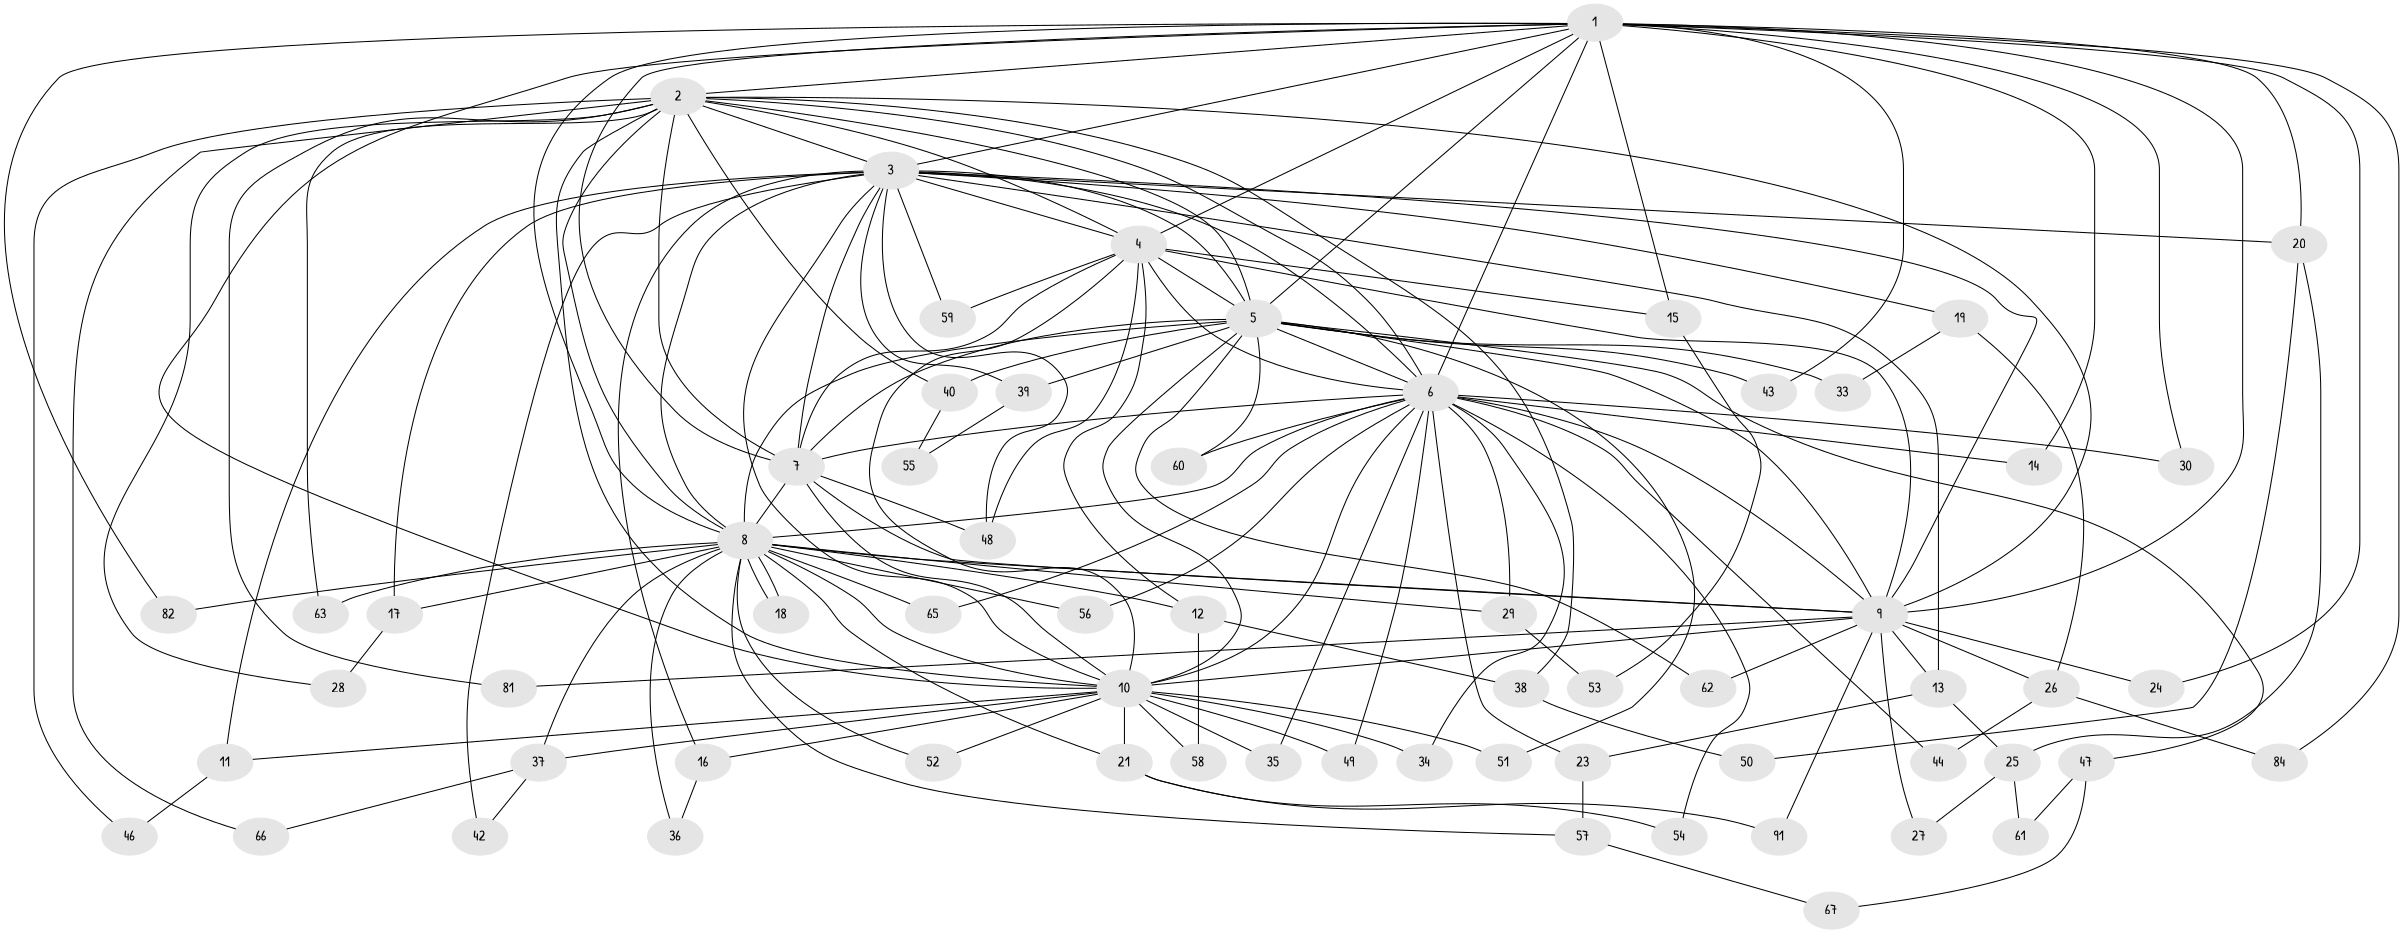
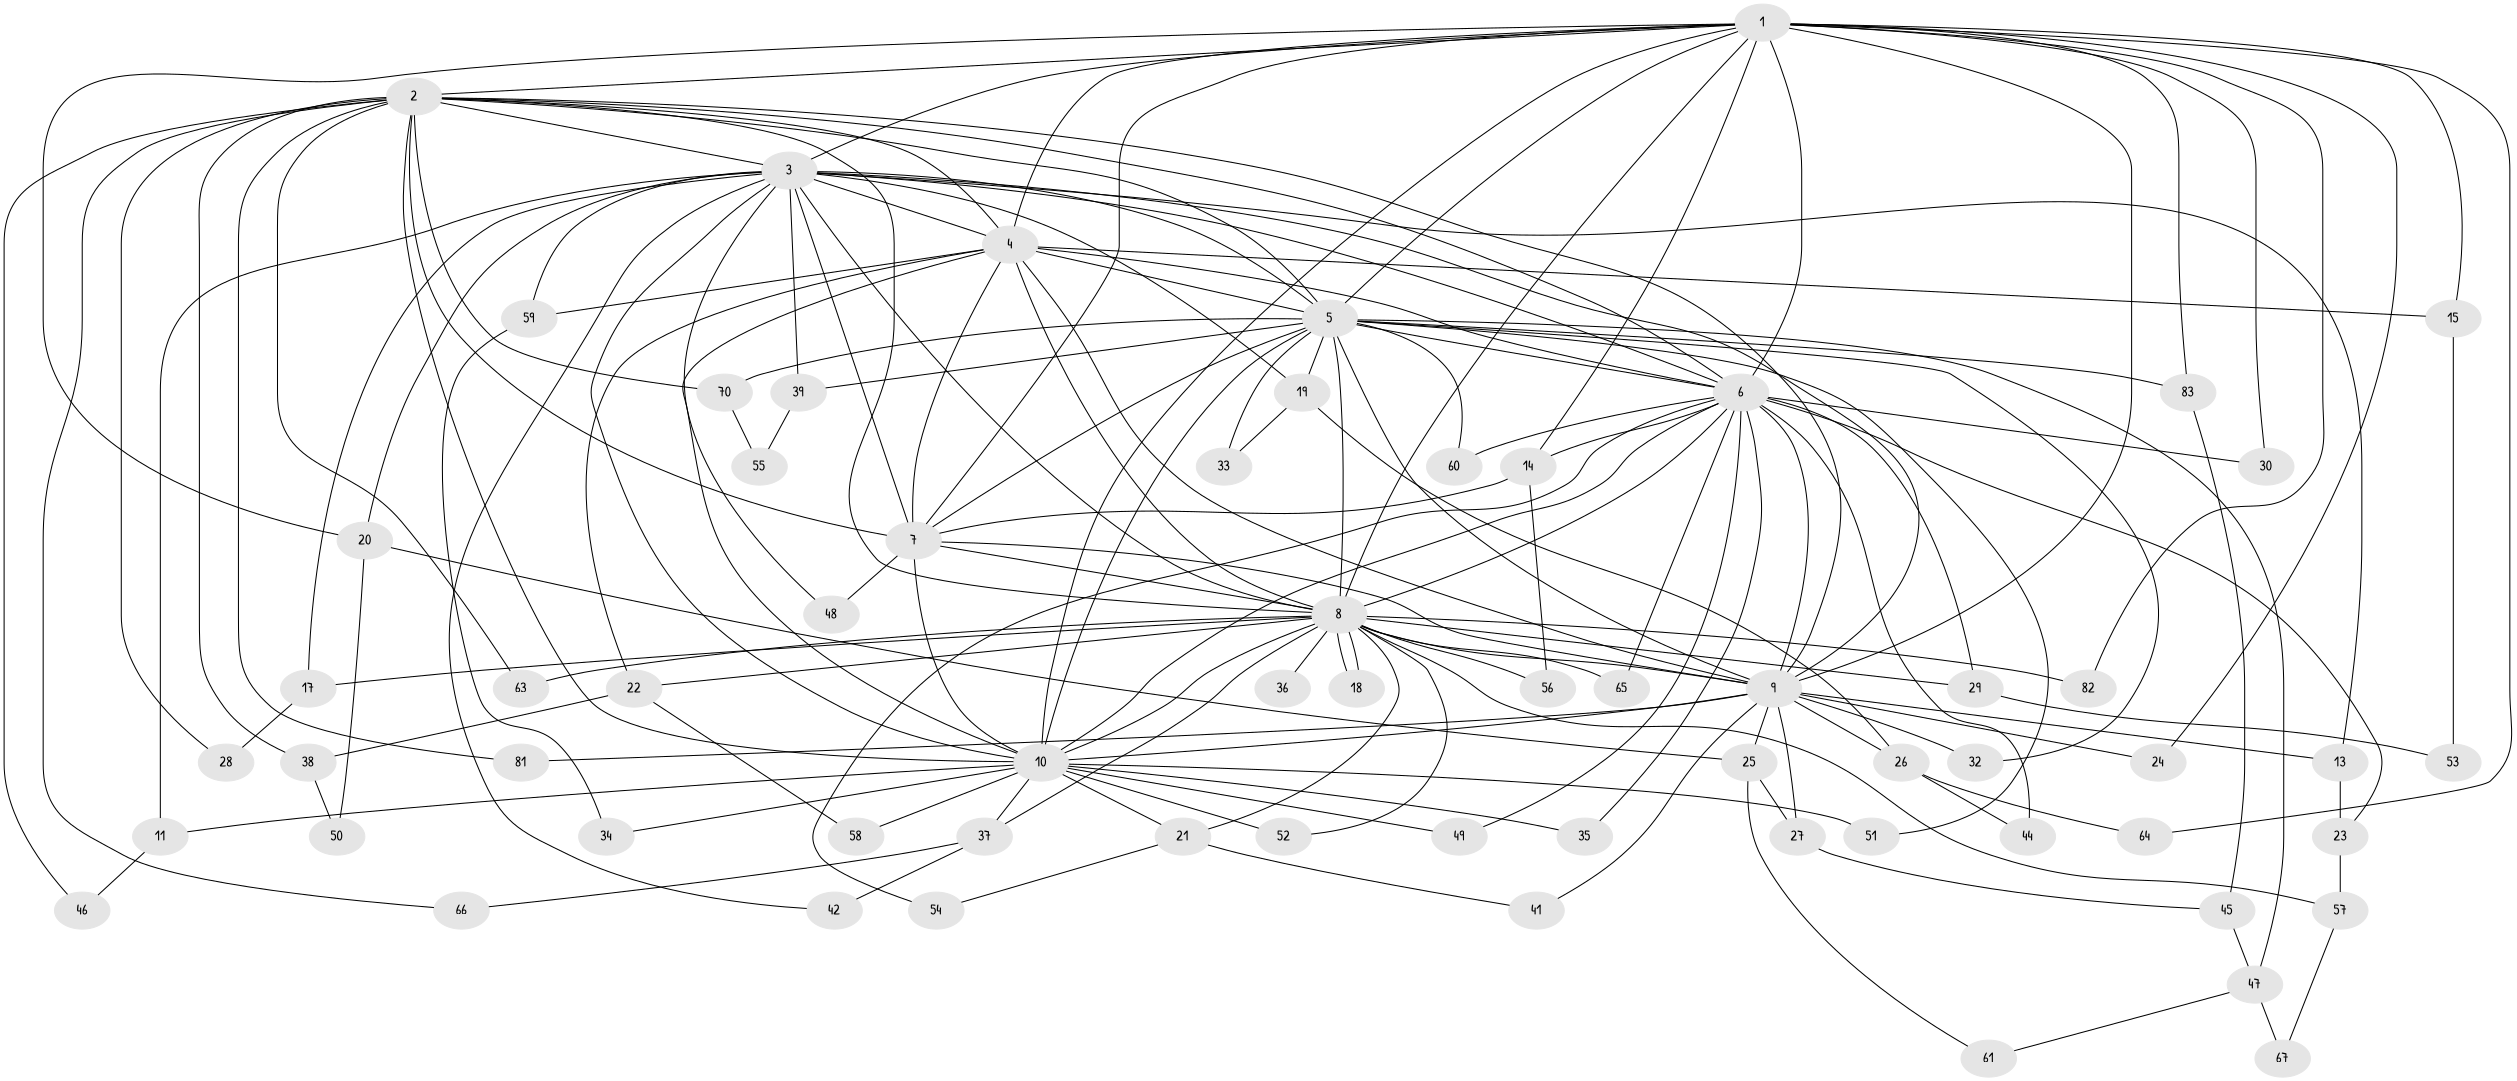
none -> (1316, 355)
(950, 393) -> (725, 393)
(1769, 393) -> (2188, 393)
(1093, 412) -> (1120, 461)
(1126, 416) -> (1210, 512)
(1266, 515) -> (1537, 568)
(1564, 582) -> (459, 622)
(1198, 615) -> (634, 689)
(1708, 689) -> (1975, 763)
(1975, 725) -> (1762, 726)
(703, 763) -> none
(2280, 763) -> (2145, 837)
(1779, 837) -> (1537, 911)
none -> (2227, 911)
